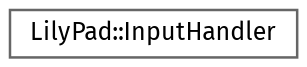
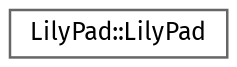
(154, 34) -> (119, 34)
